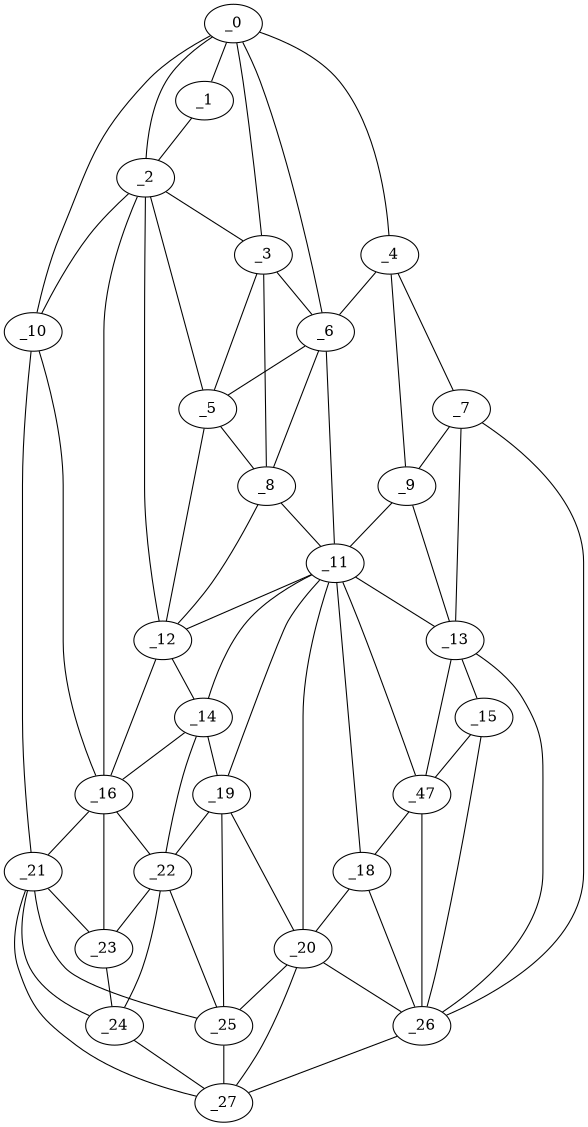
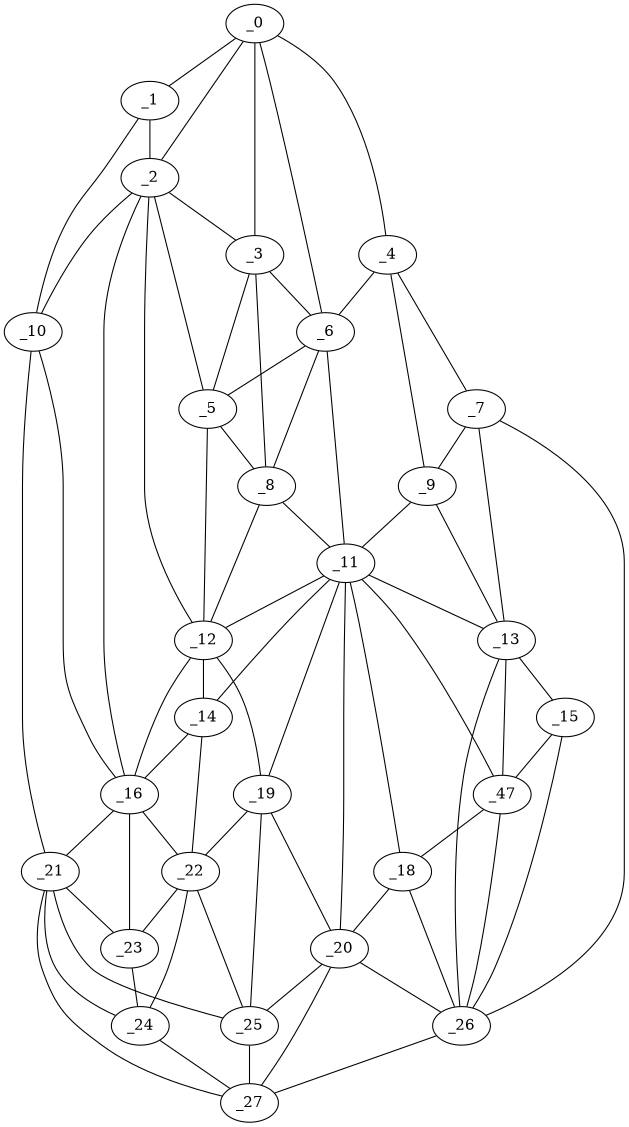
(94, 154) -> (74, 209)
(213, 756) -> (248, 713)
